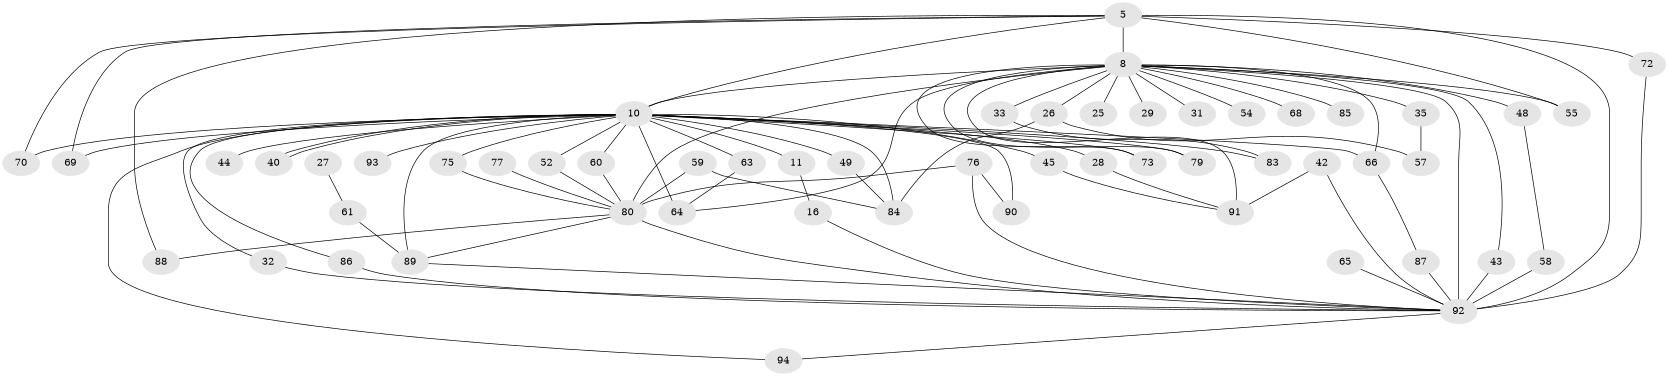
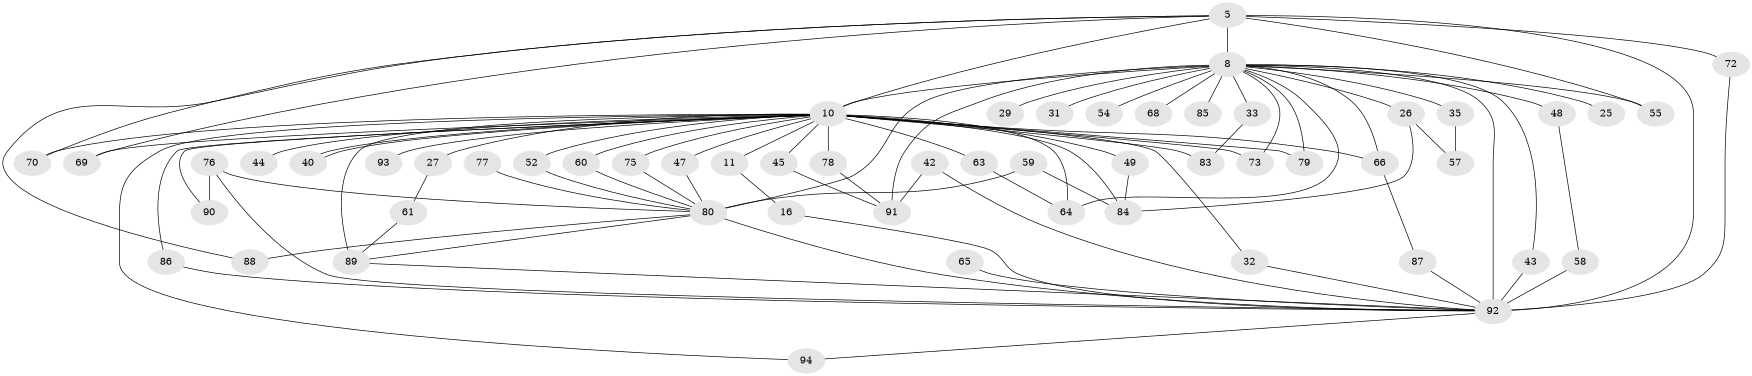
none -> (627, 122)
none -> (680, 163)
(1098, 163) -> (828, 163)
